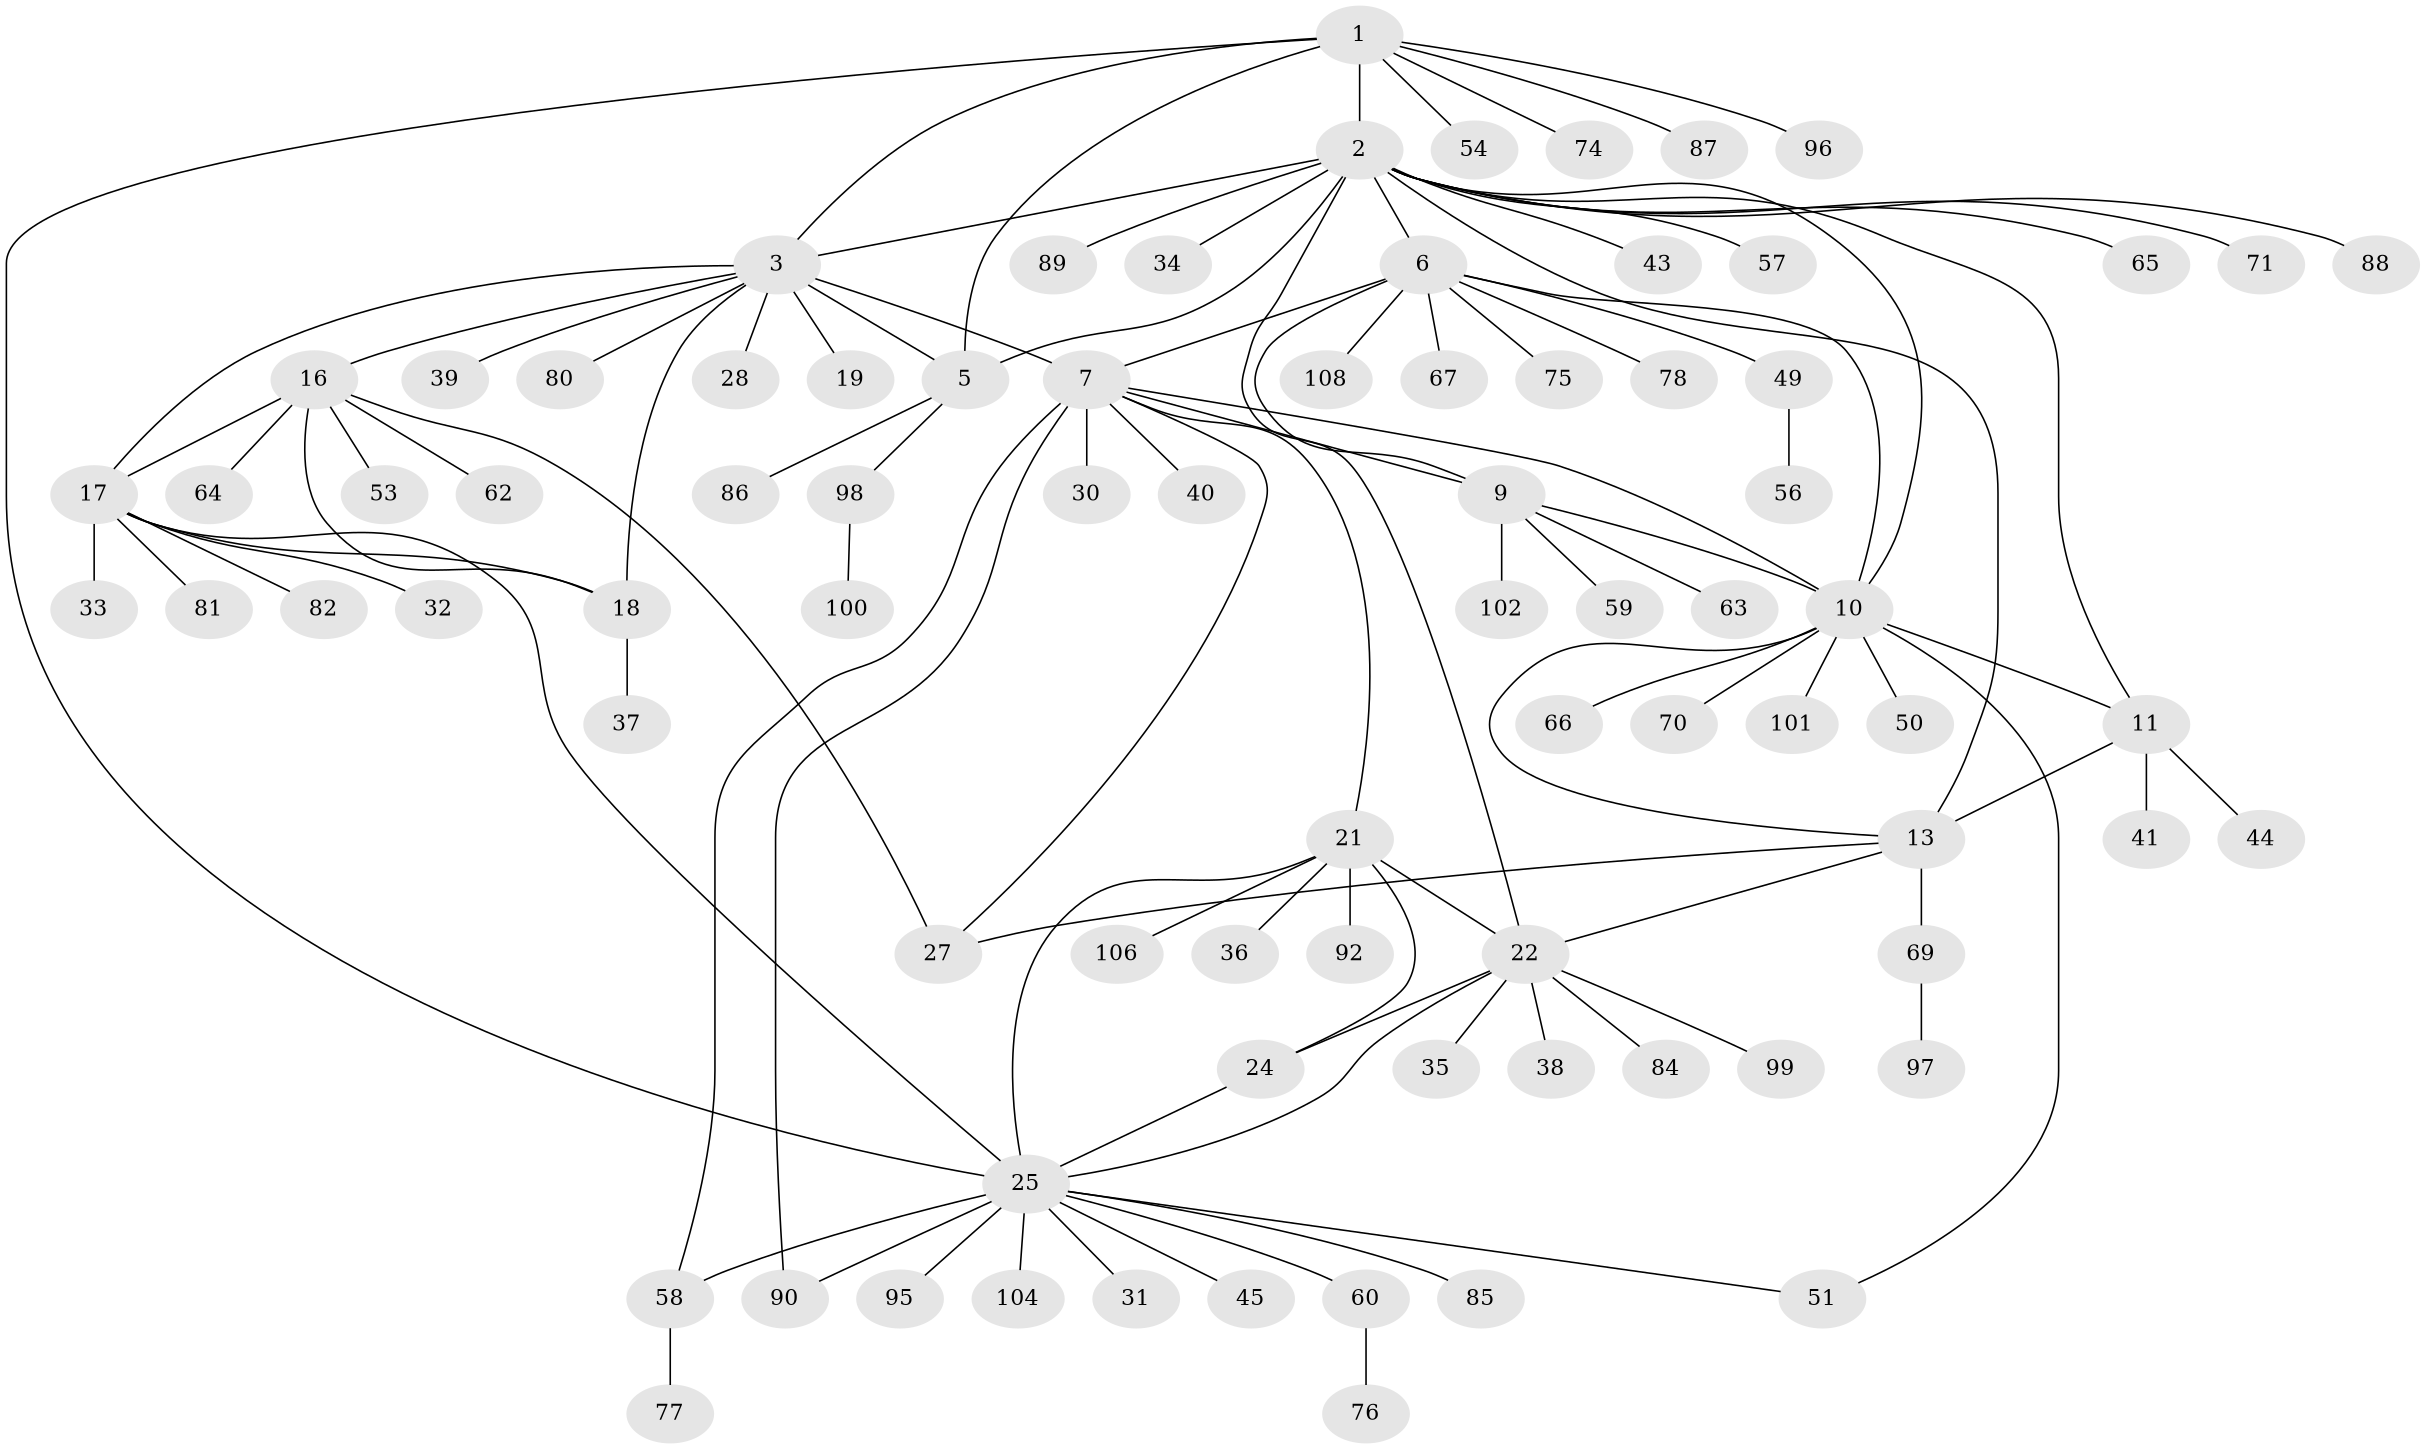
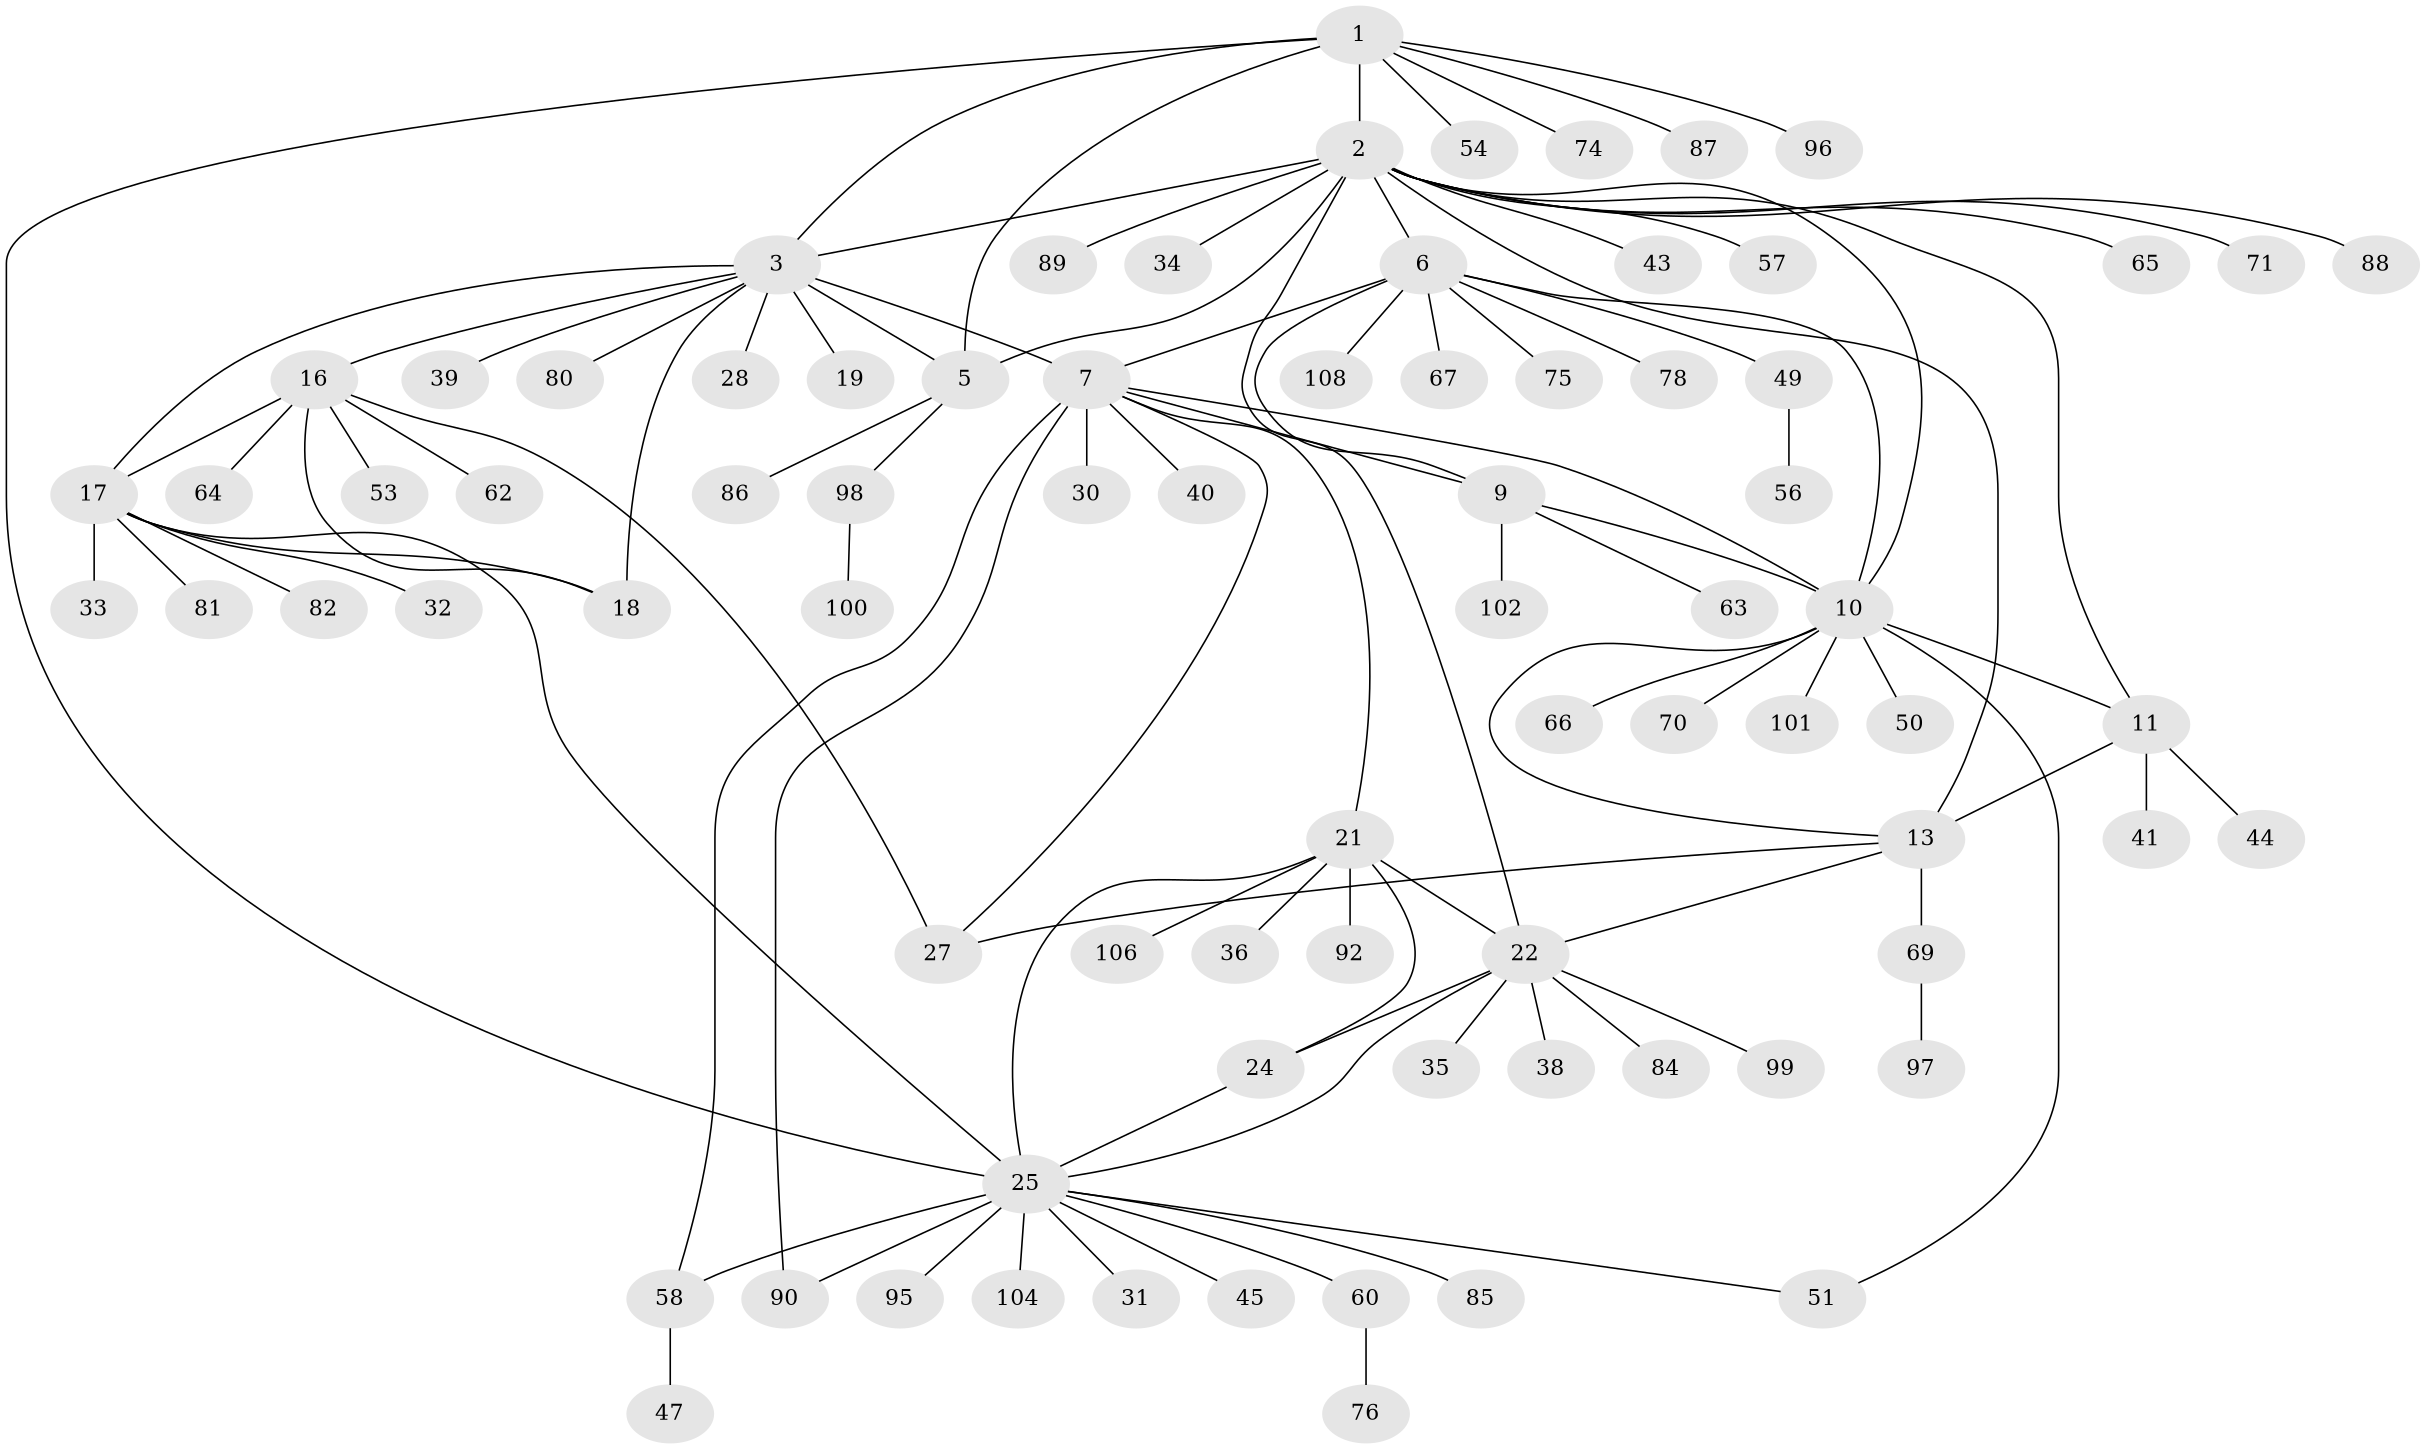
(1620, 610) -> none
(627, 725) -> none
(670, 1414) -> (670, 1414)
